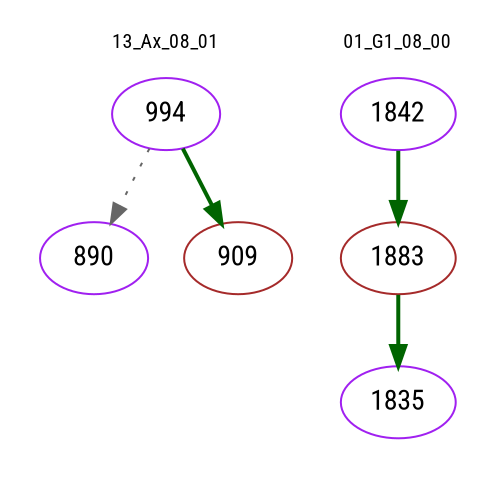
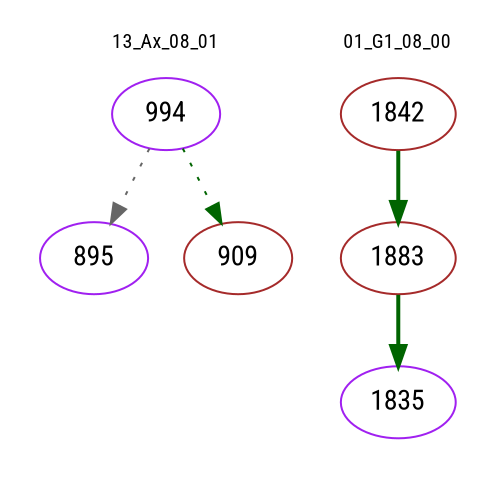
(398, 114) -> (398, 114)
(198, 177) -> (198, 177)
(94, 258) -> (94, 258)
